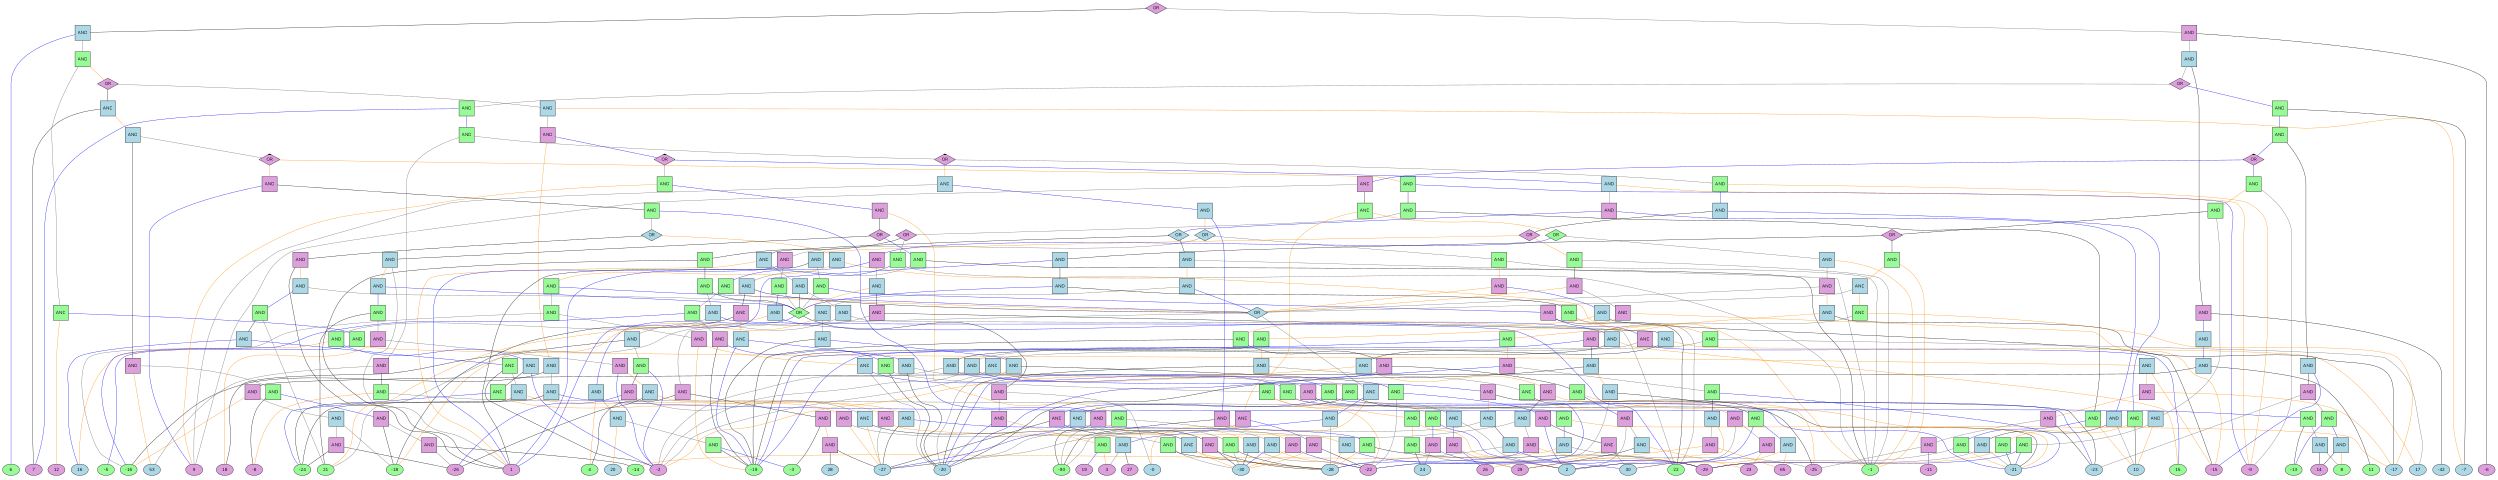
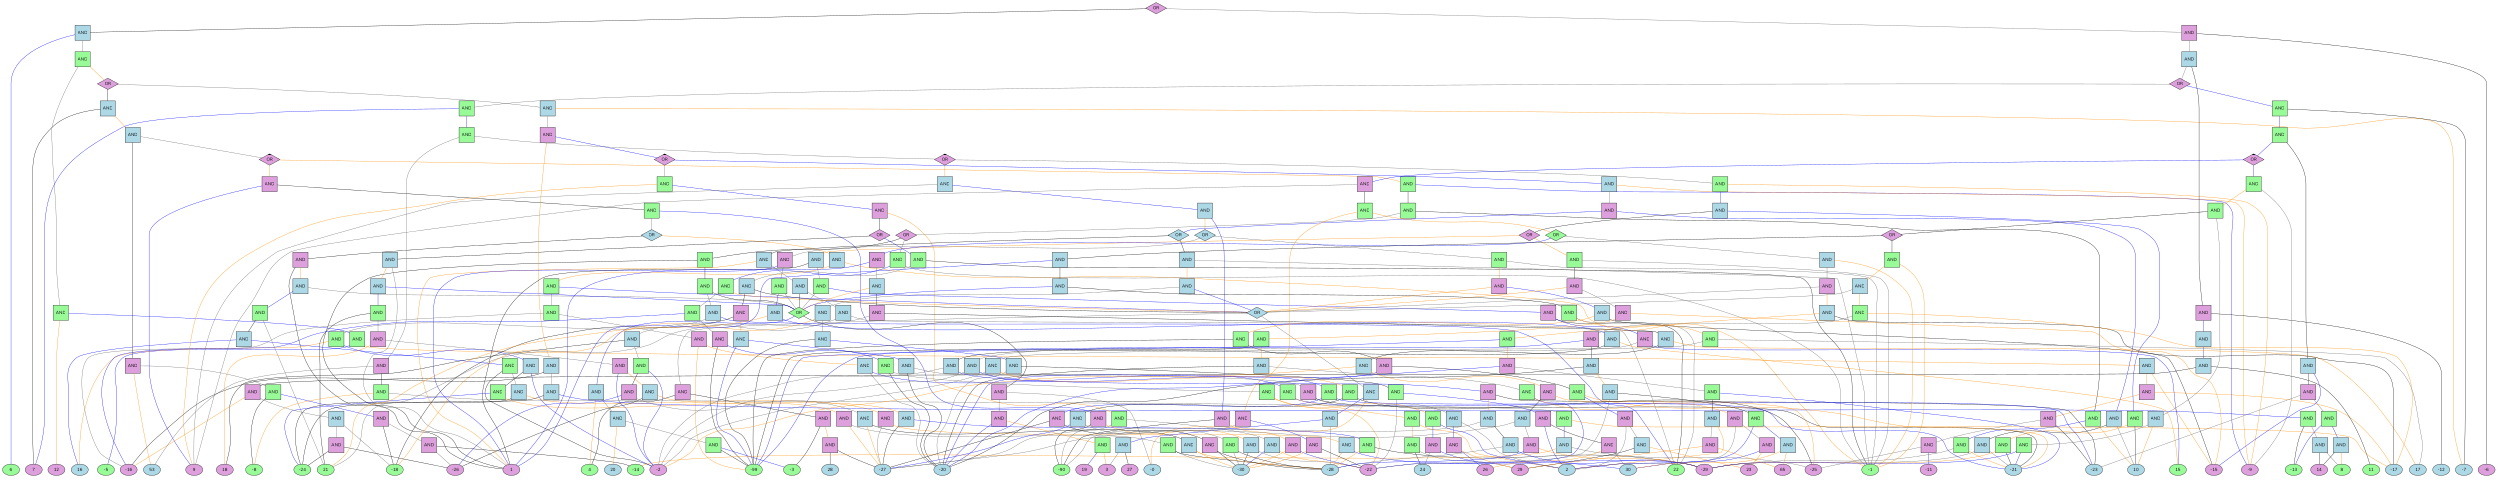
(129, 470) -> (129, 470)
(254, 470) -> (254, 470)
(754, 470) -> (754, 470)
(2441, 470) -> (2441, 470)
